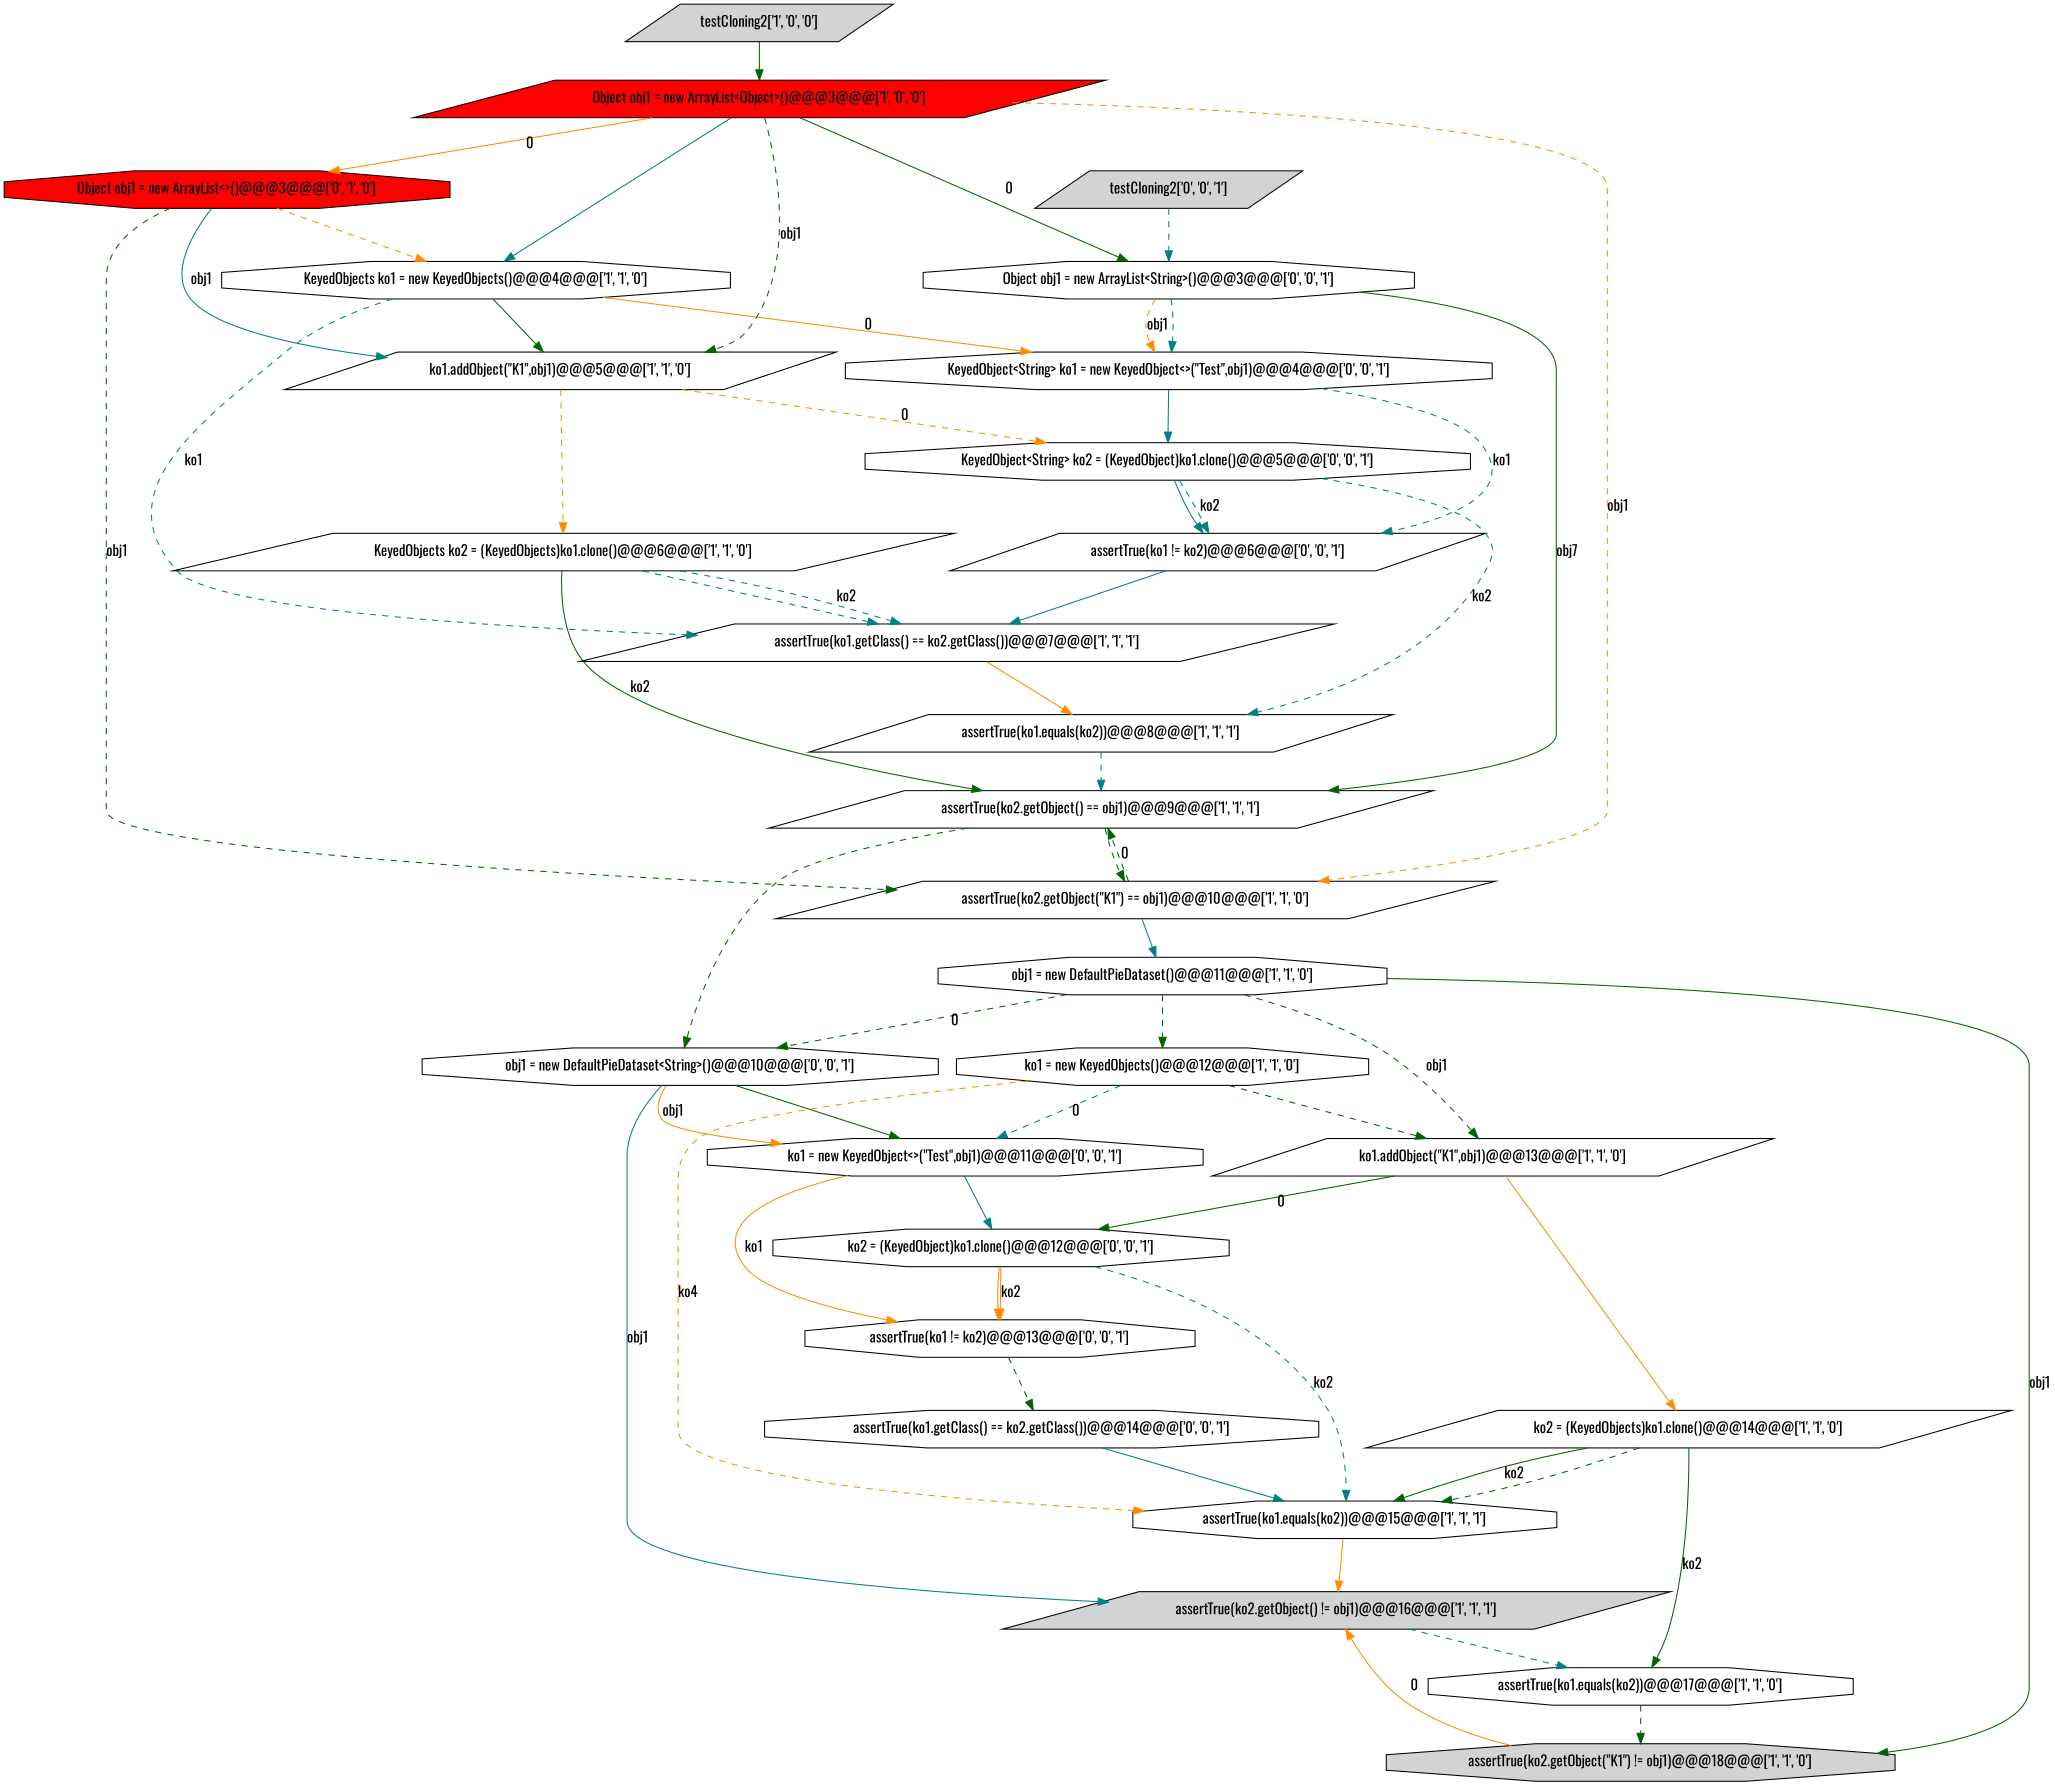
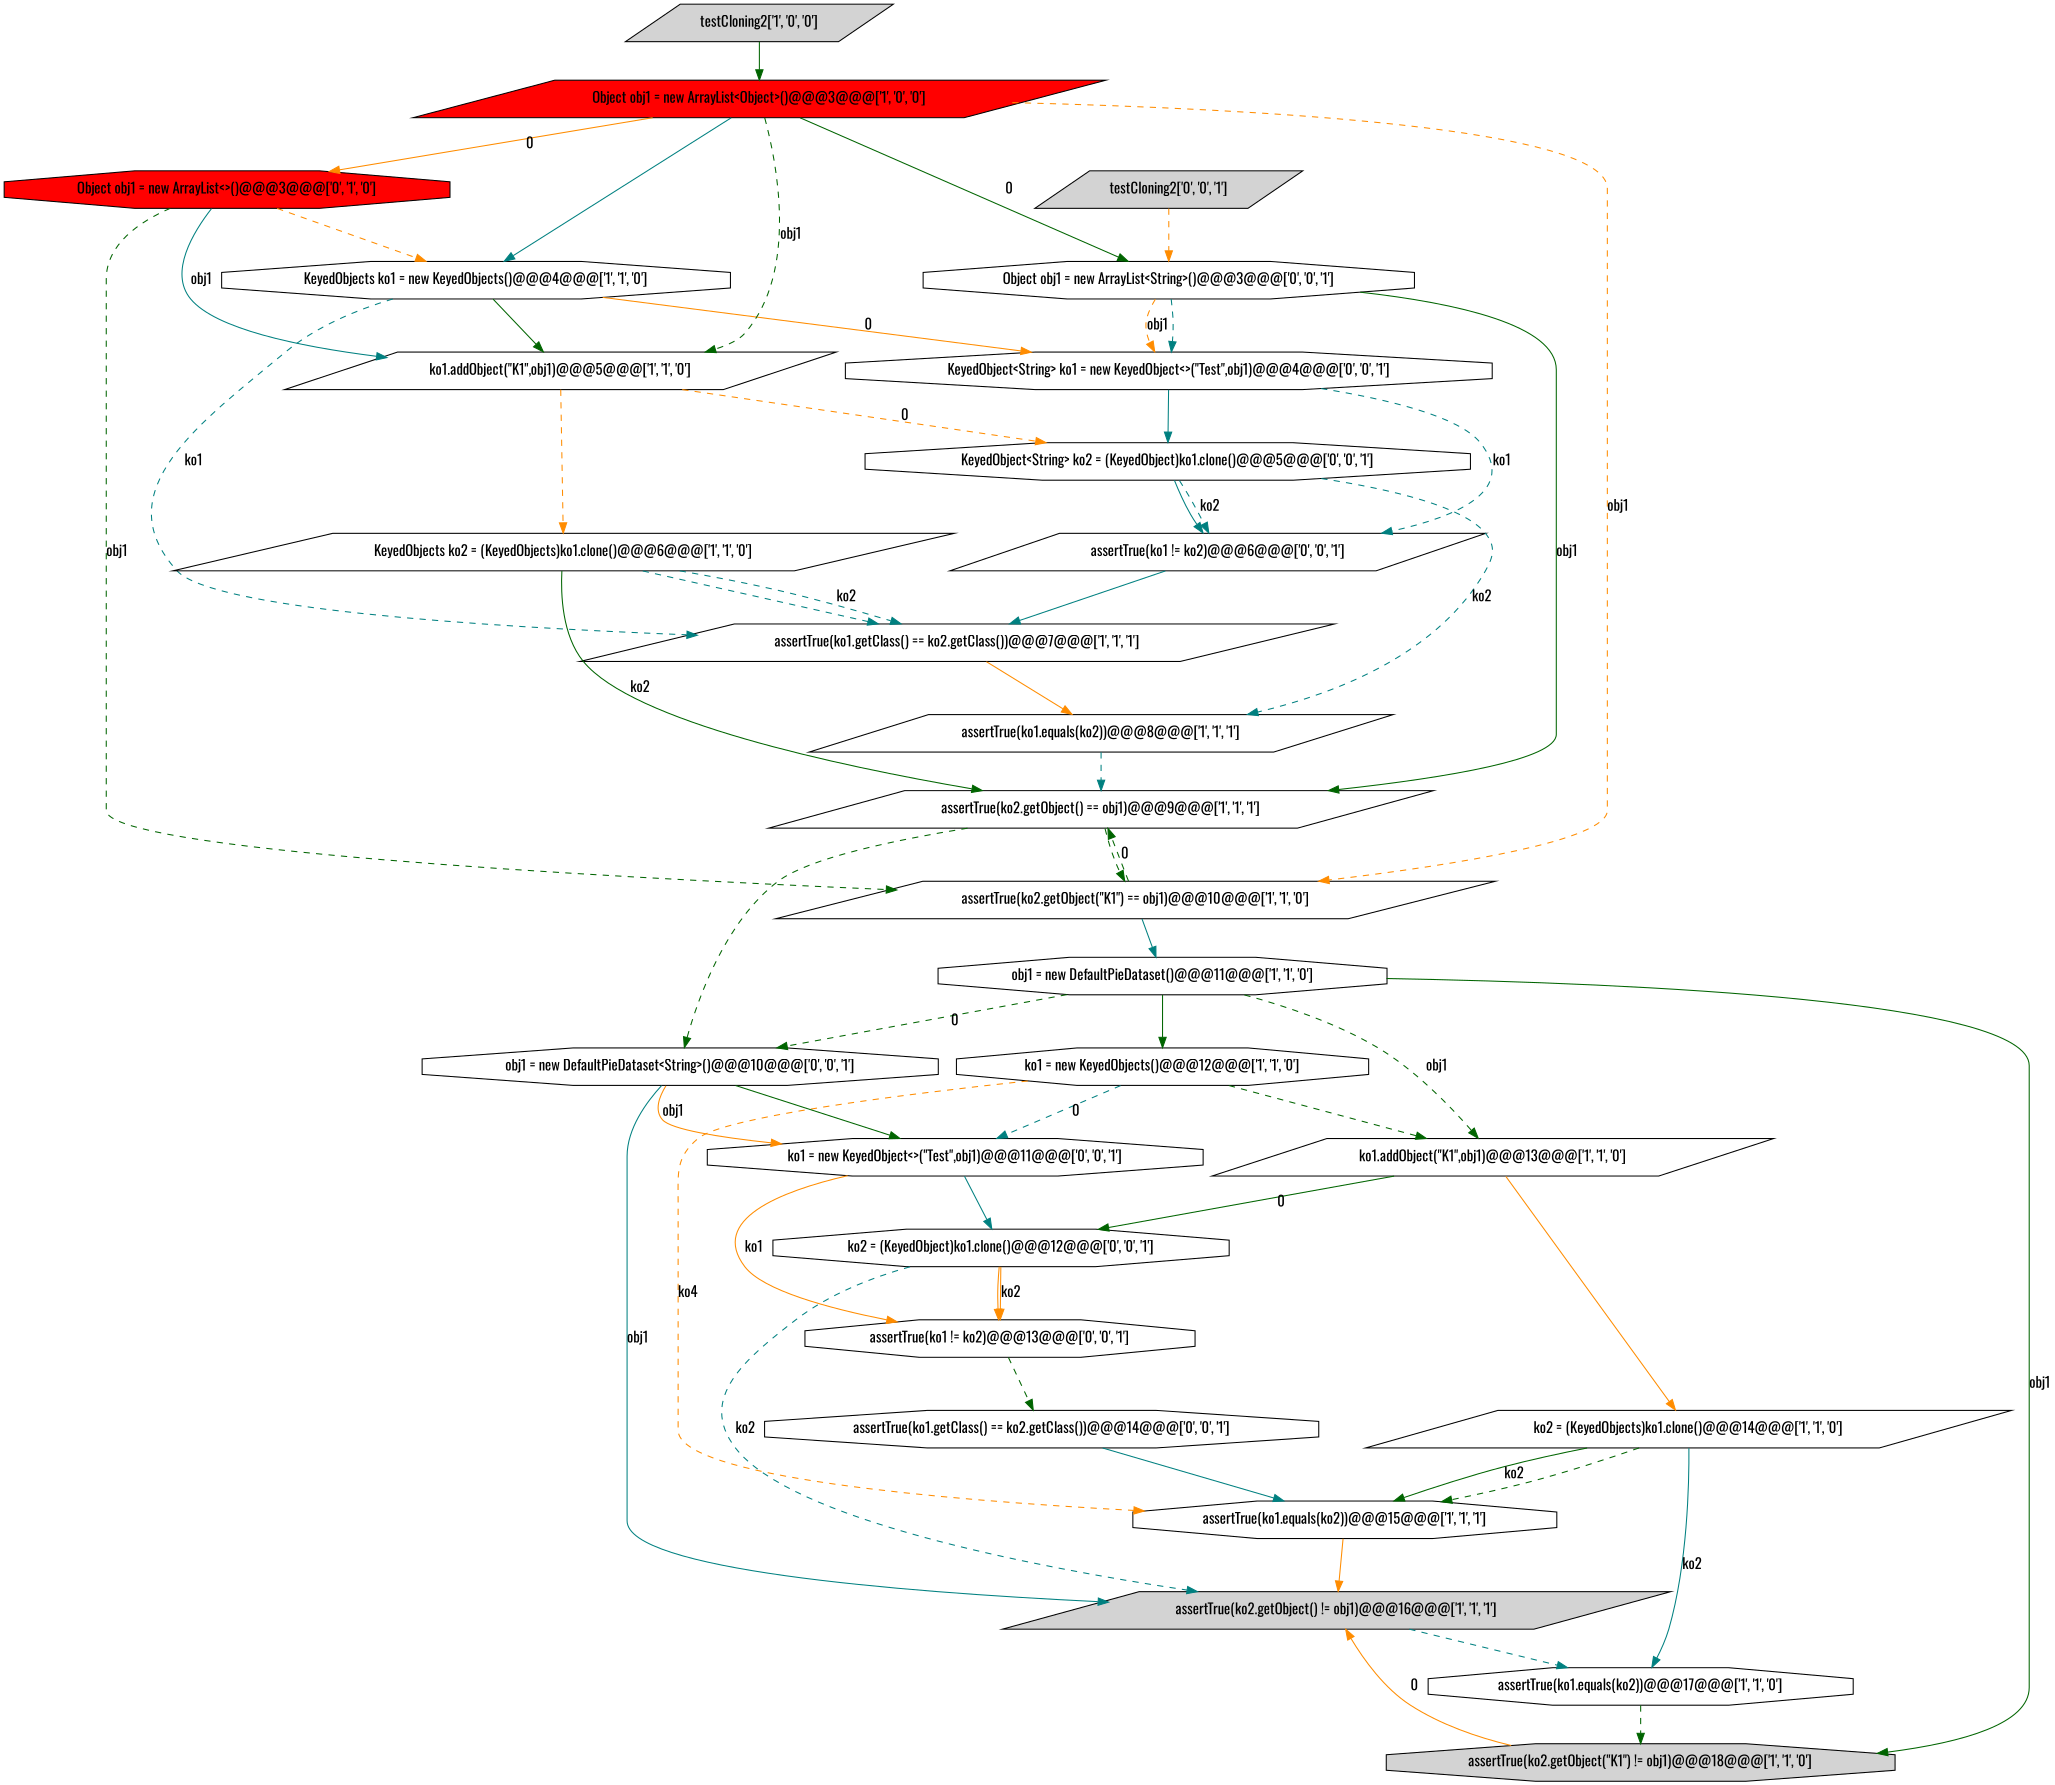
(1169, 230) -> (1169, 230)
(1567, 552) -> (1567, 552)
(1162, 1016) -> (1162, 1016)
(1260, 1340) -> (815, 1500)
(1683, 1555) -> (1683, 1555)
